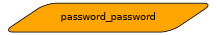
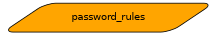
(108, 18) -> (108, 18)
